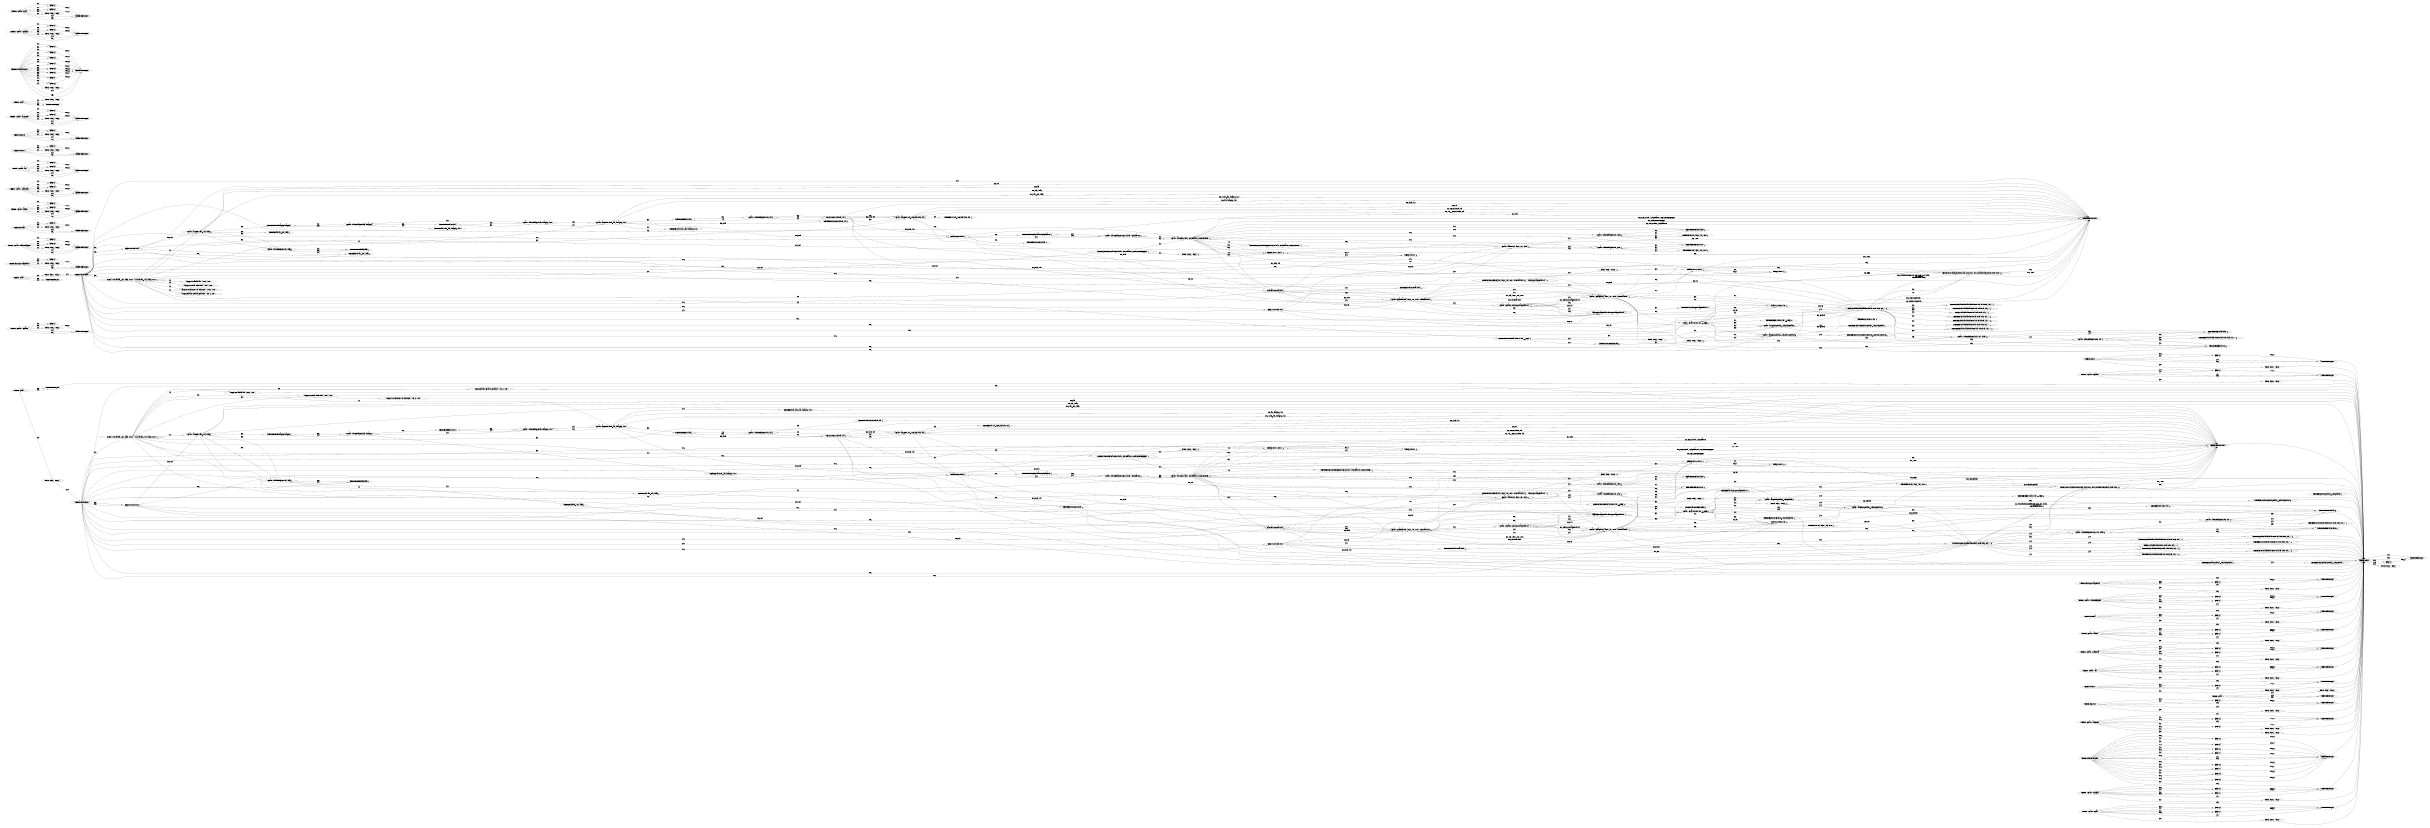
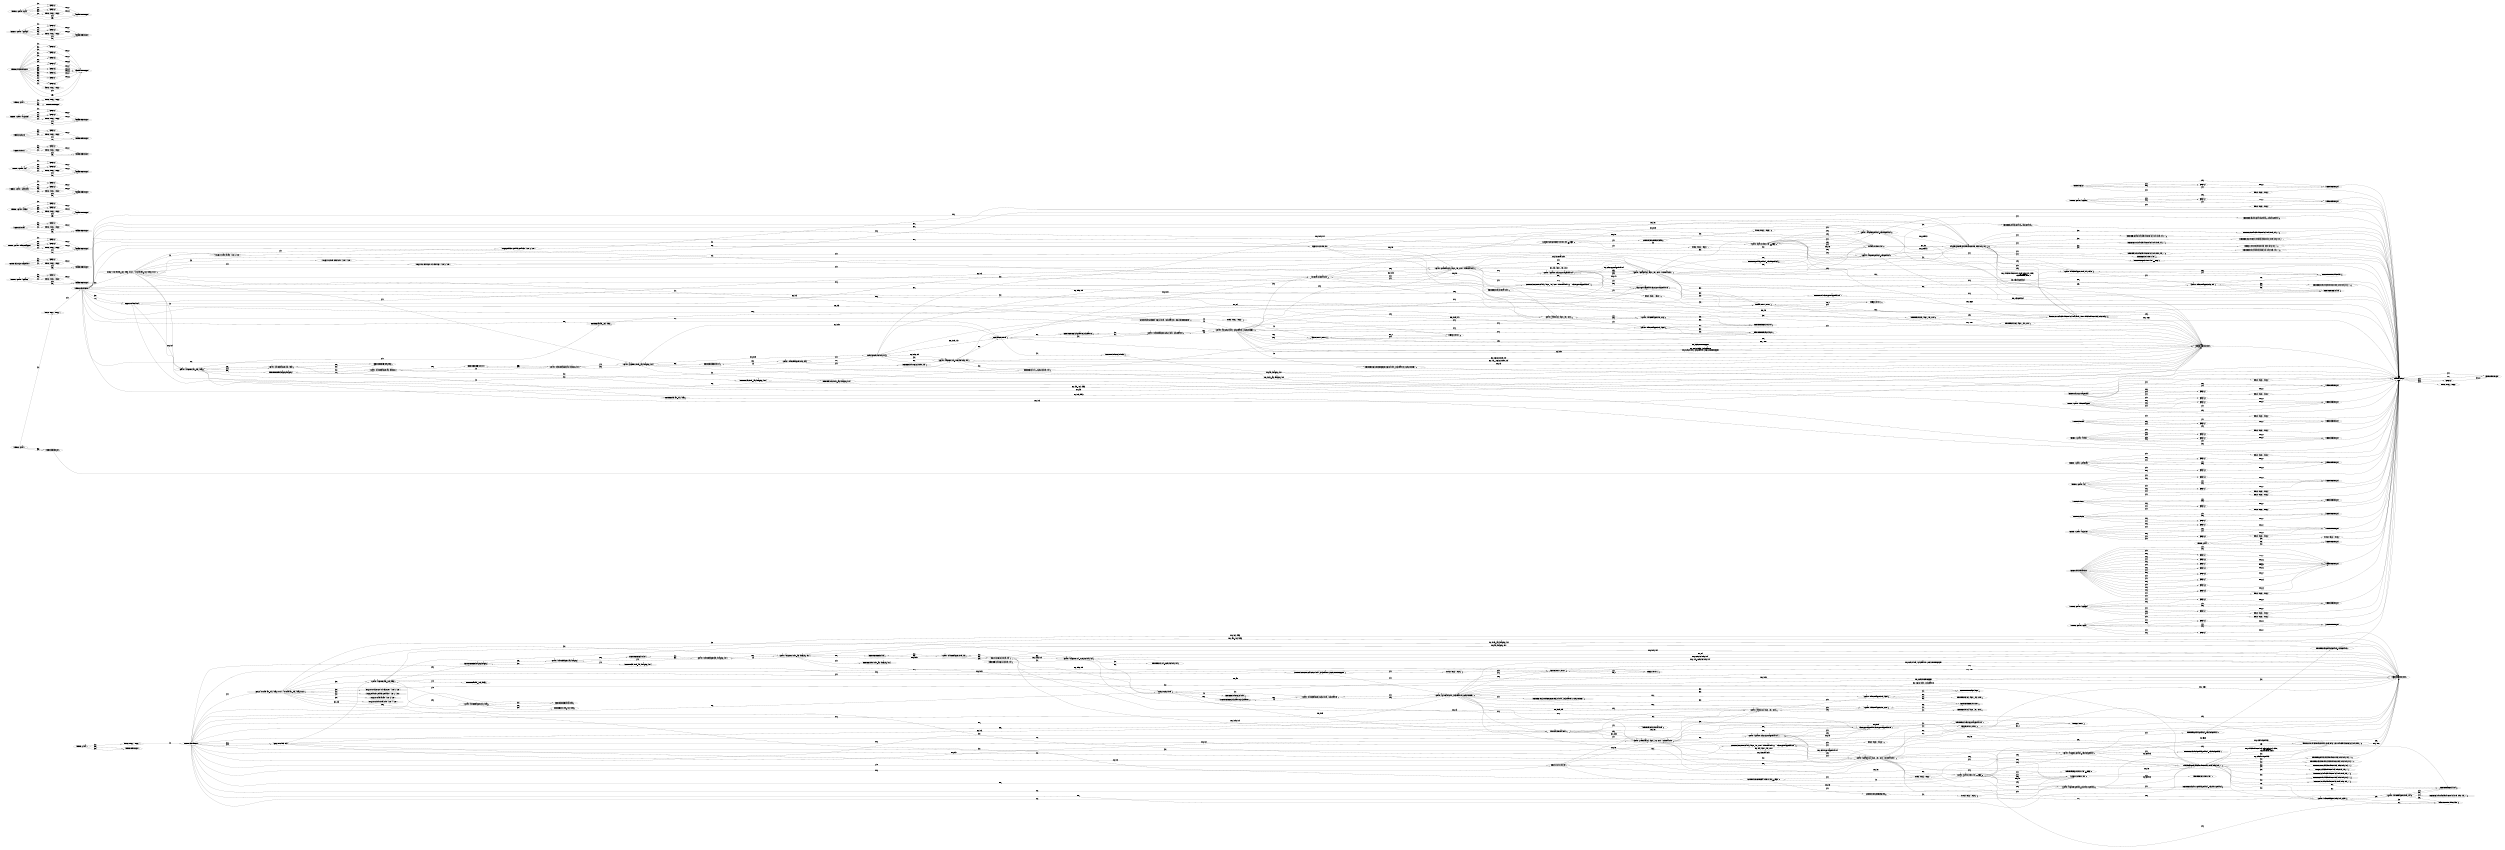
(1826, 505) -> (1939, 226)
none -> (2134, 736)
